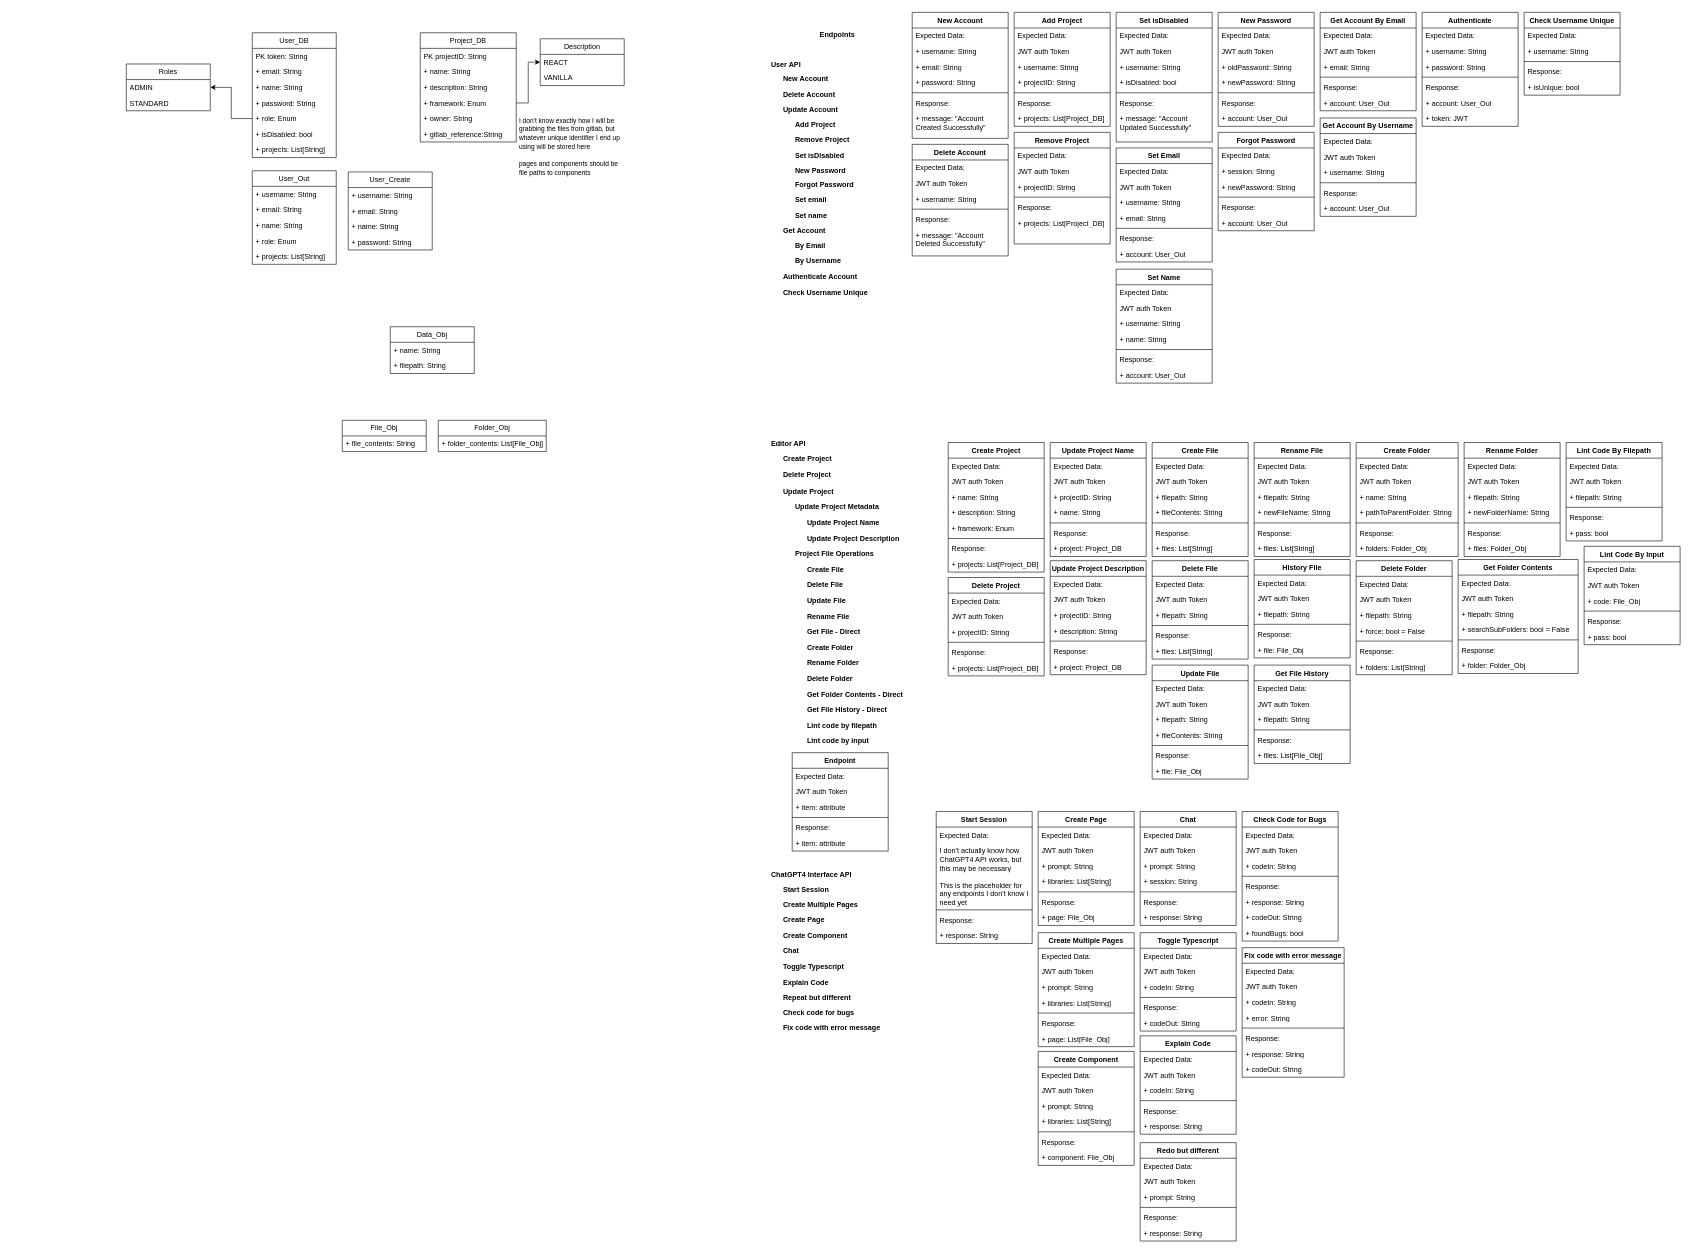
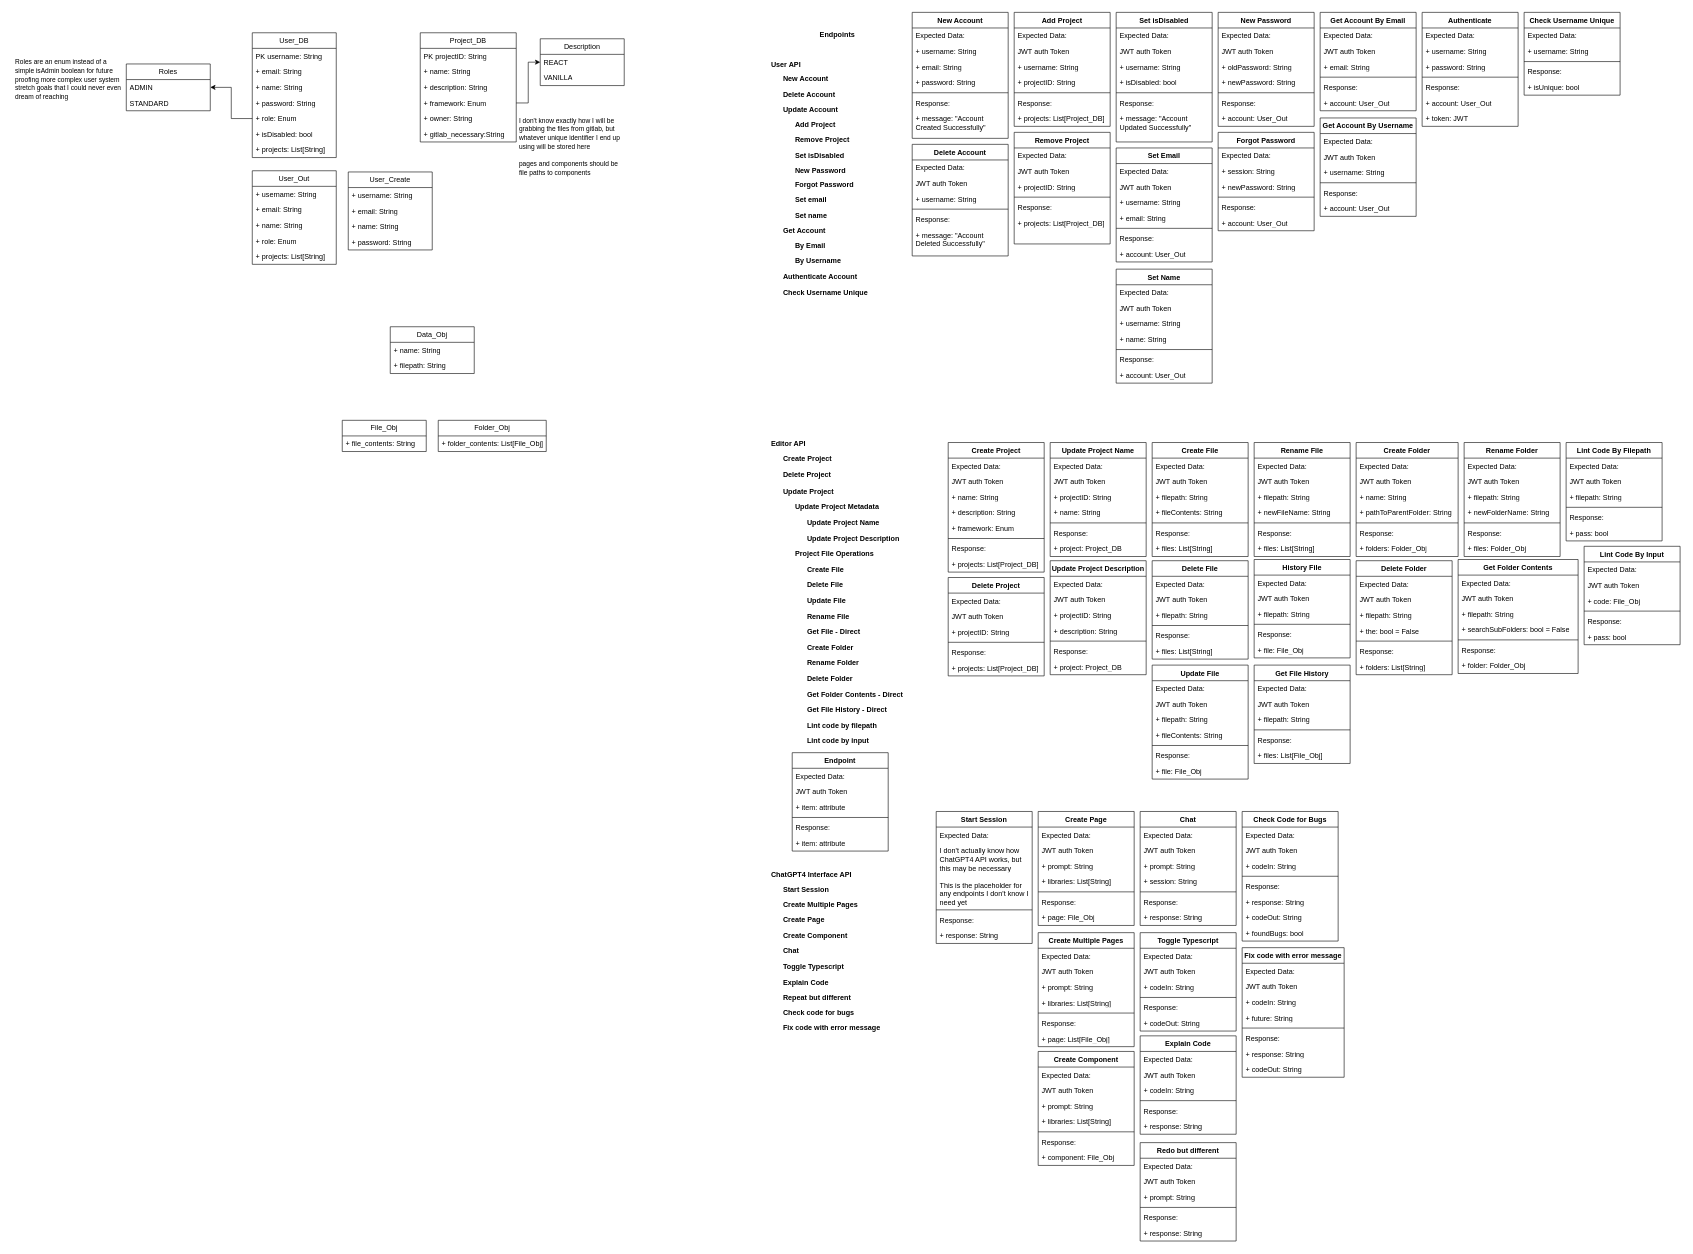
(284, 57) -> (290, 57)
none -> (69, 91)
(469, 139) -> (469, 139)
(1396, 632) -> (1392, 632)
(1272, 1019) -> (1274, 1019)
